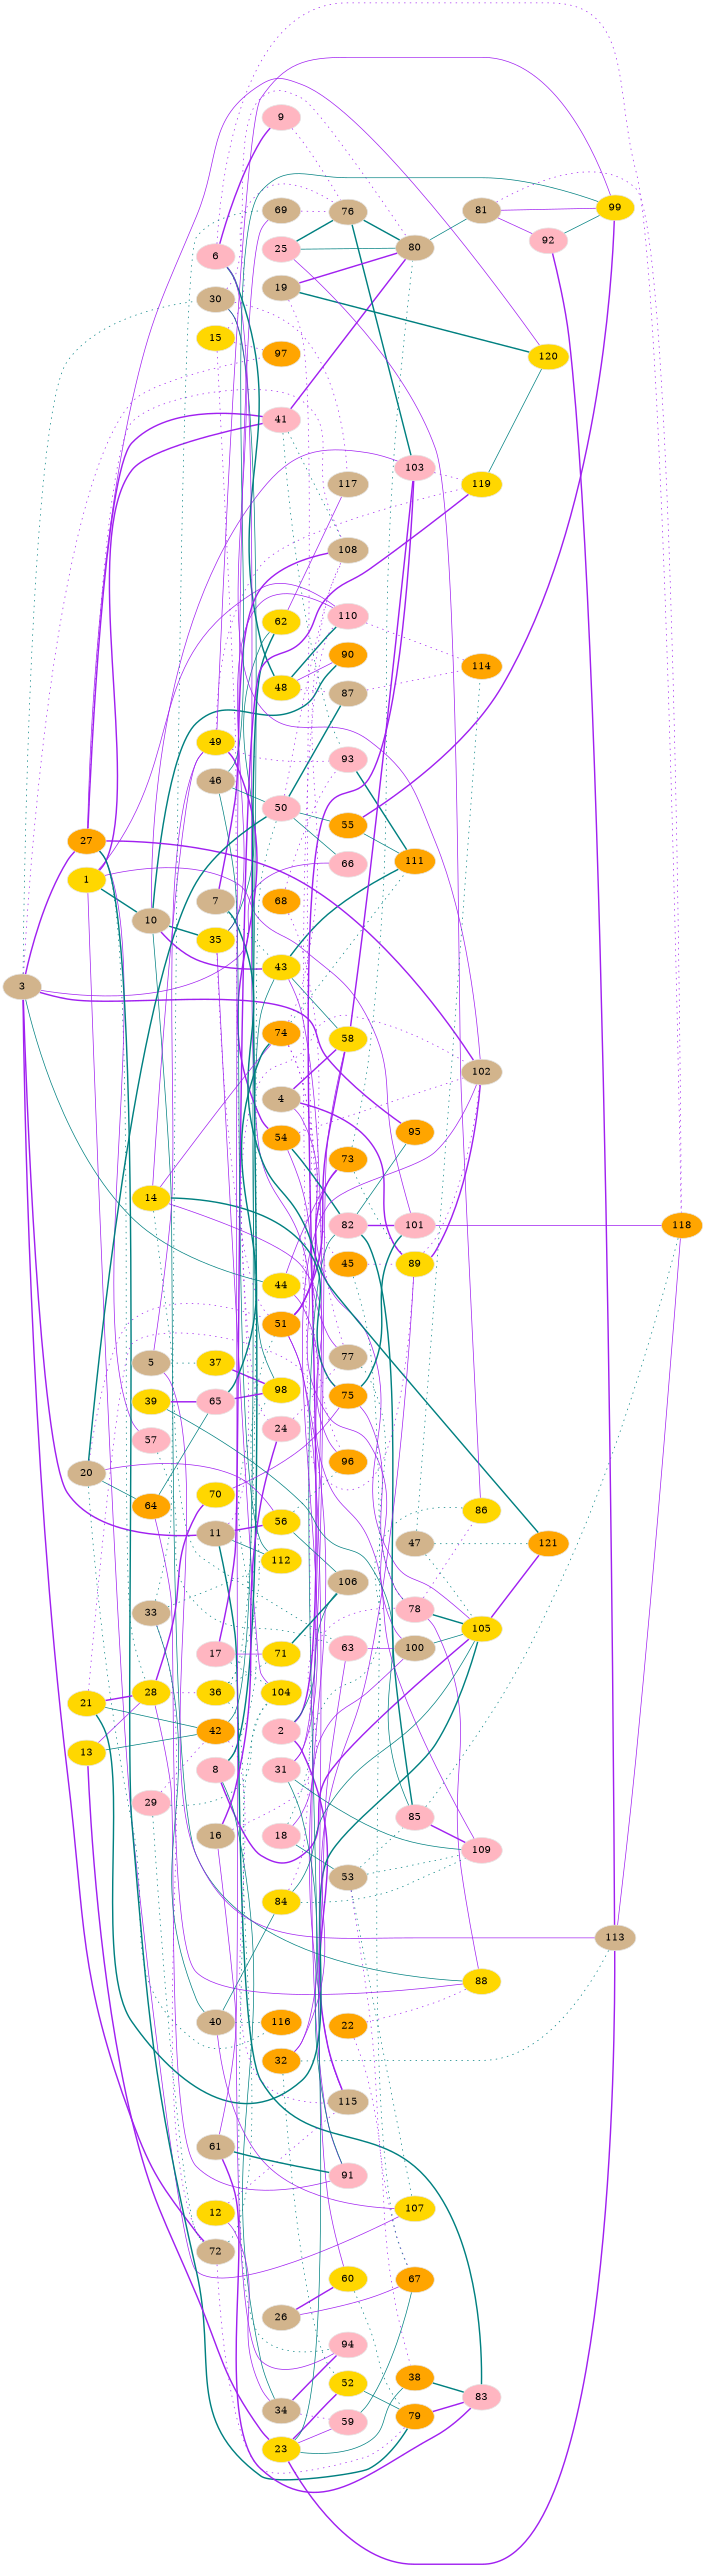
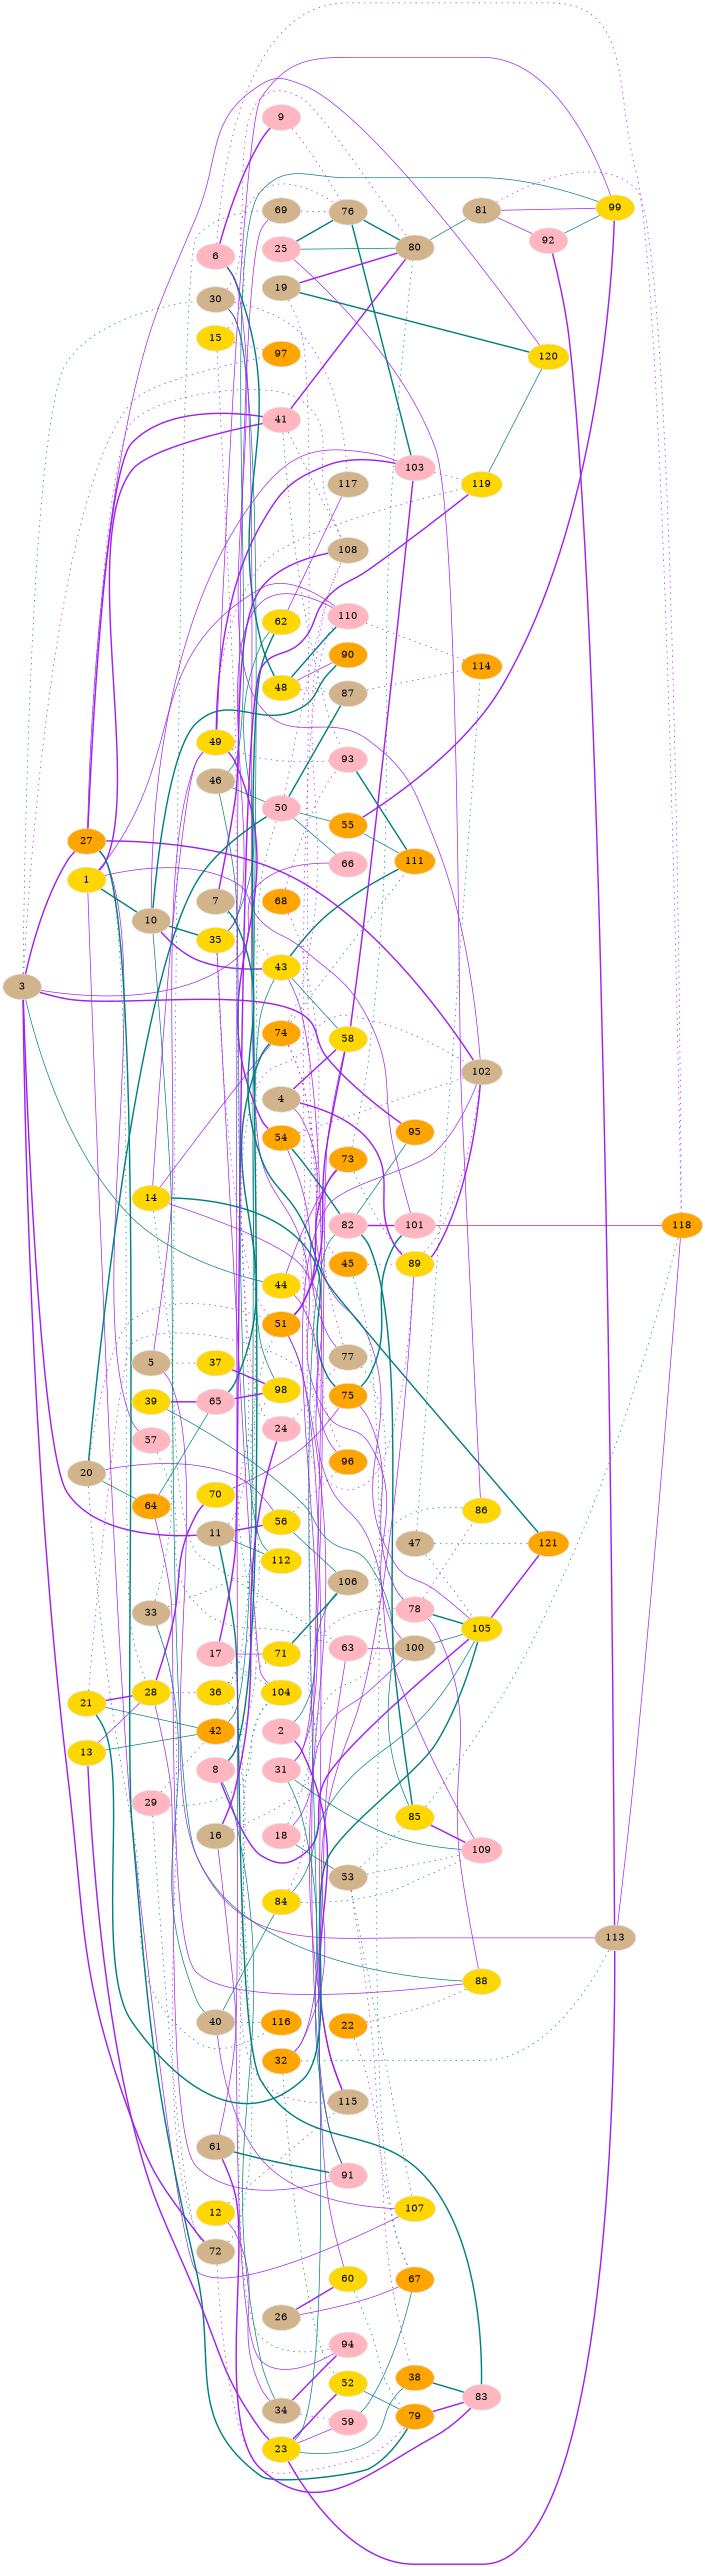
(321, 834) -> (262, 522)
(415, 1817) -> (415, 1817)
